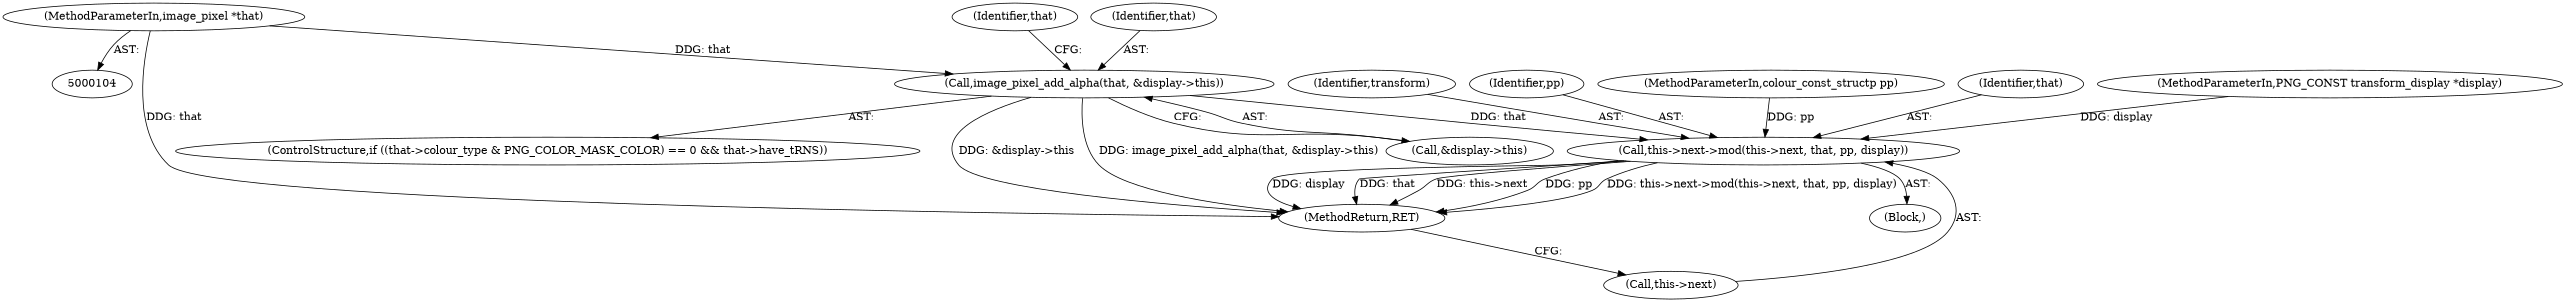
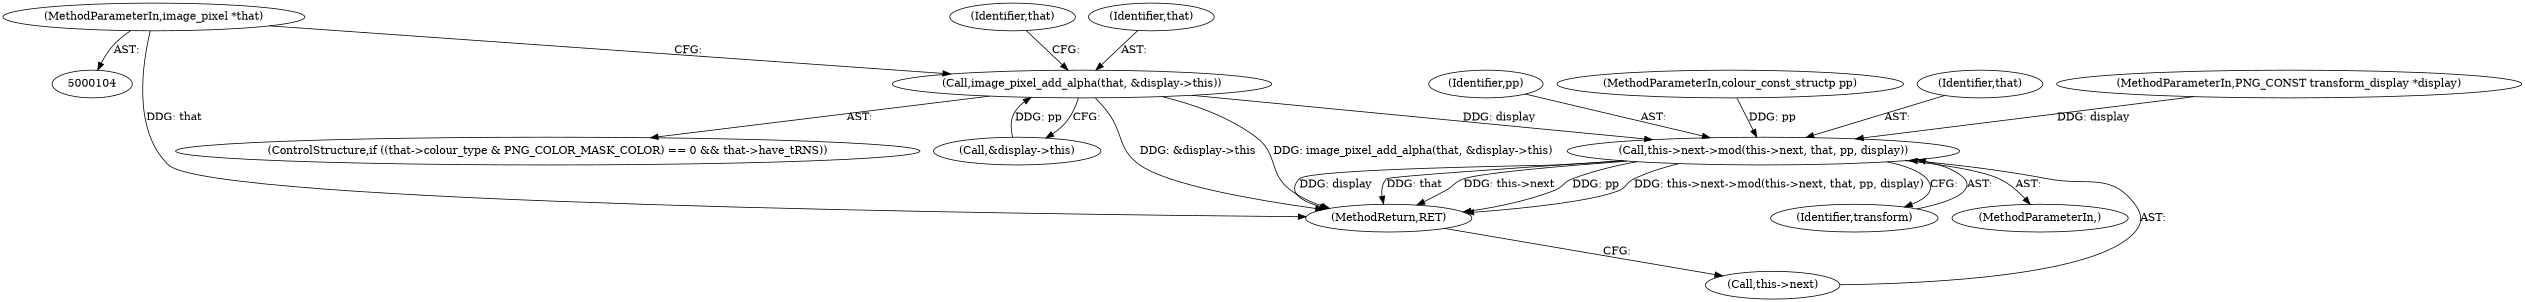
(703, 50) -> (690, 50)
(1257, 118) -> (1038, 118)
(1499, 118) -> (1499, 118)
none -> (1924, 176)
(1905, 218) -> (2040, 218)
